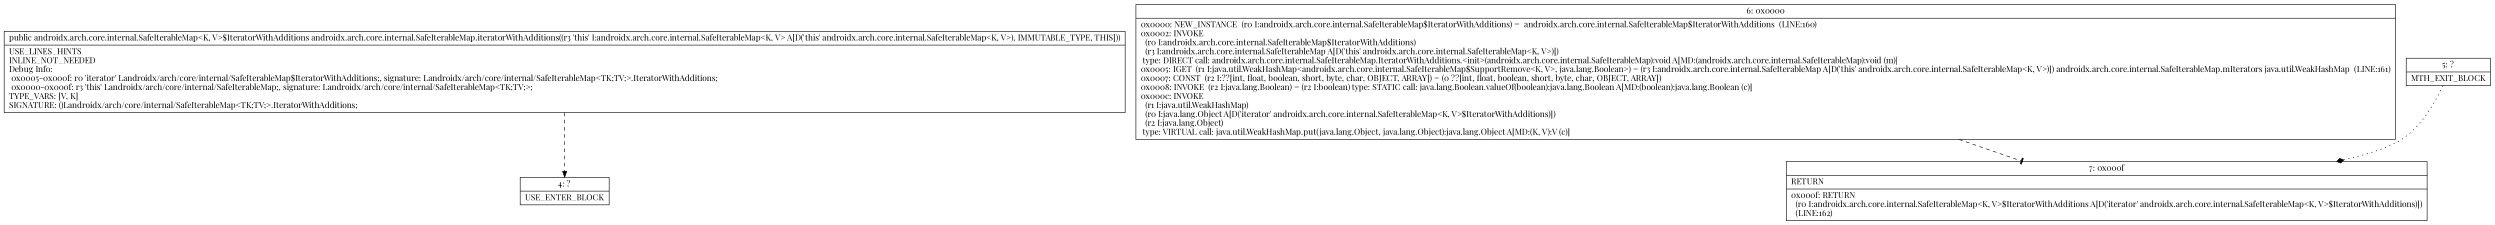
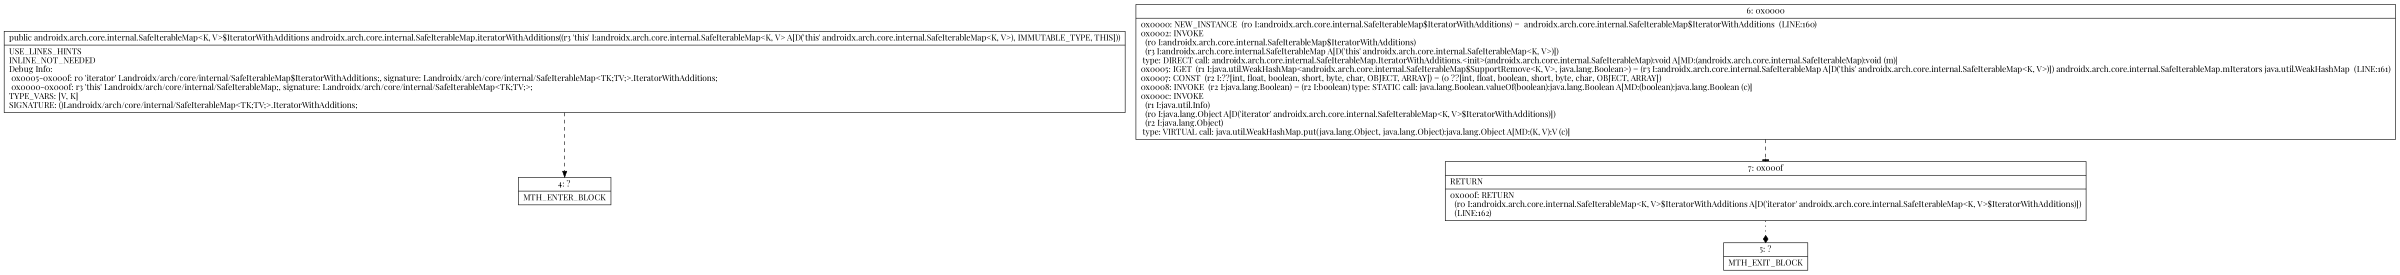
(1195, 105) -> (1175, 105)
(2404, 137) -> (1766, 228)
(565, 198) -> (565, 198)
